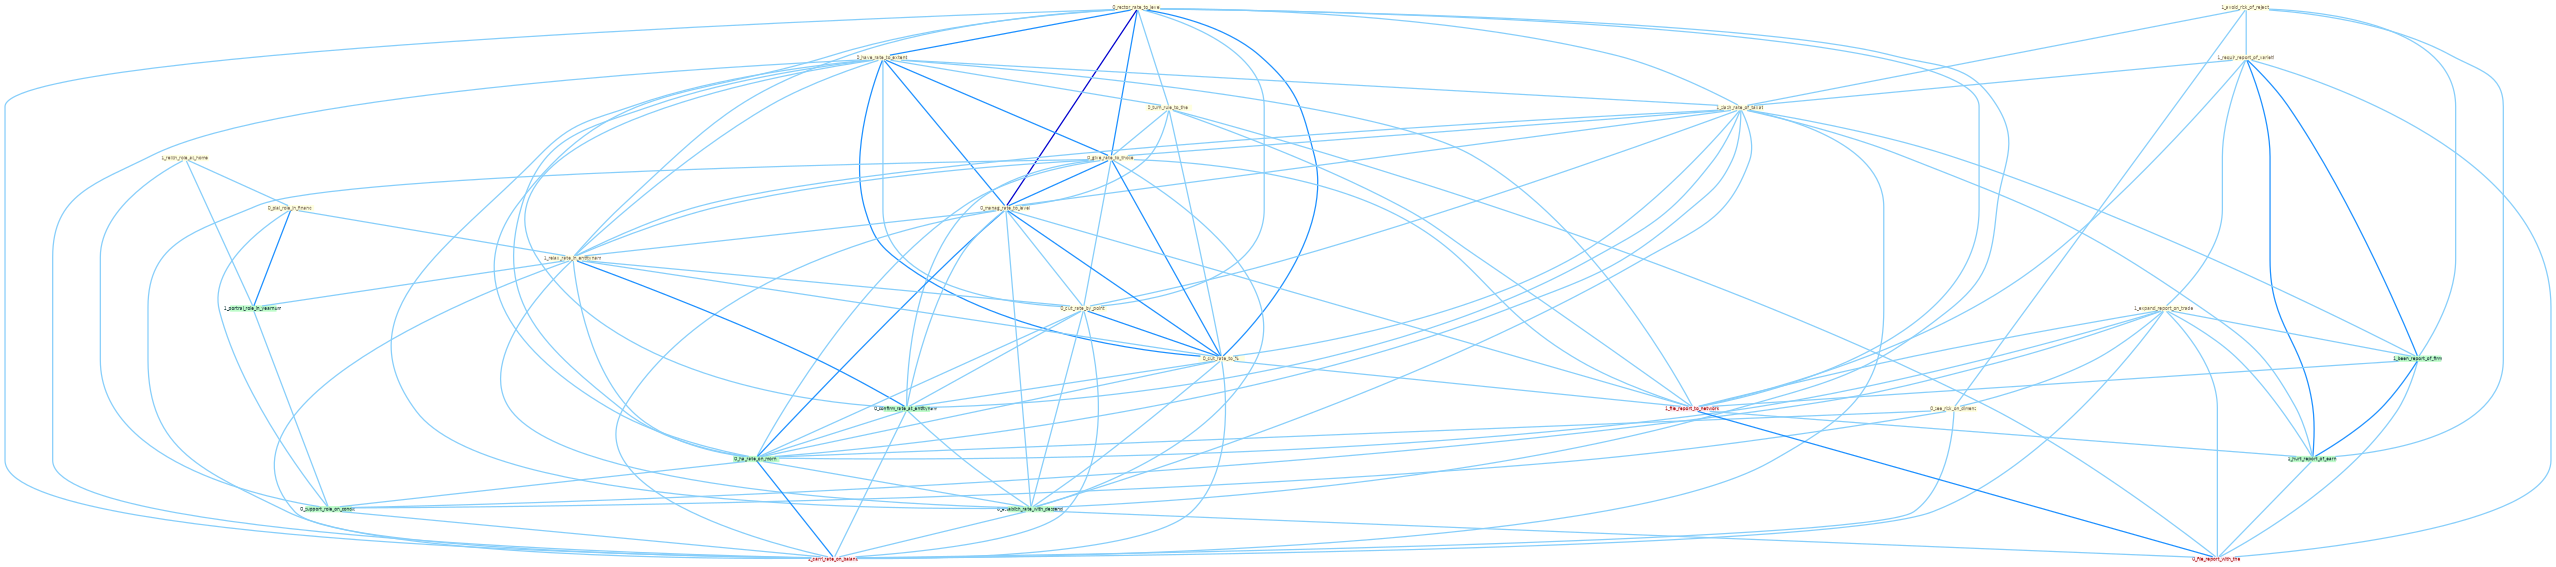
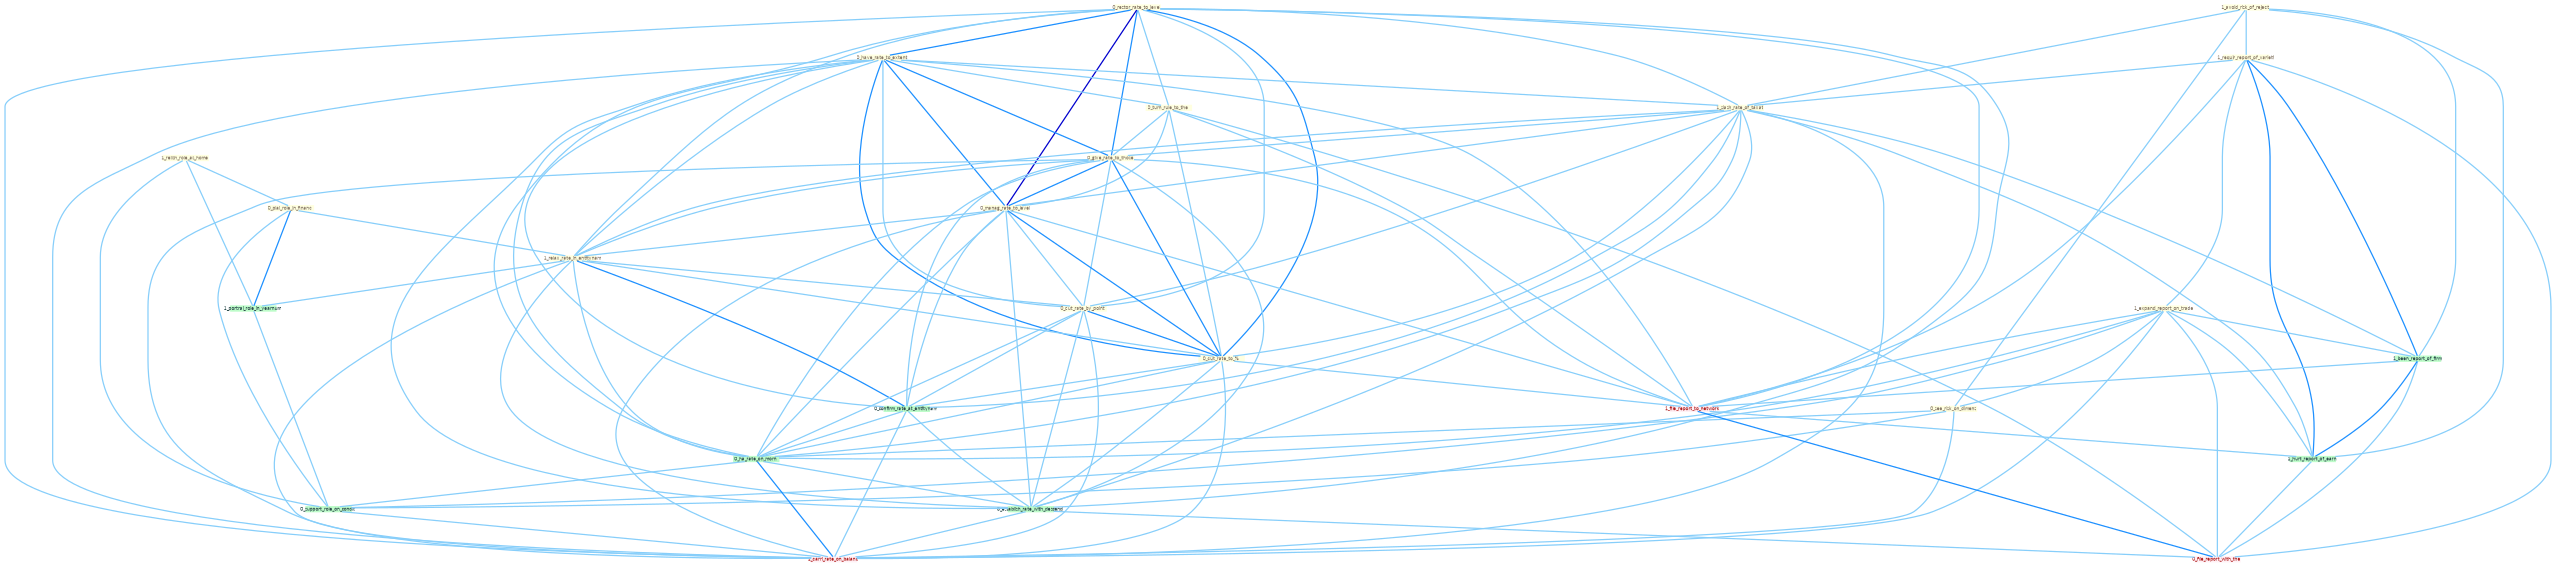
(878, 331) -> (878, 331)
